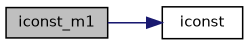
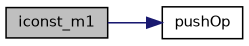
(202, 23) -> (202, 23)
